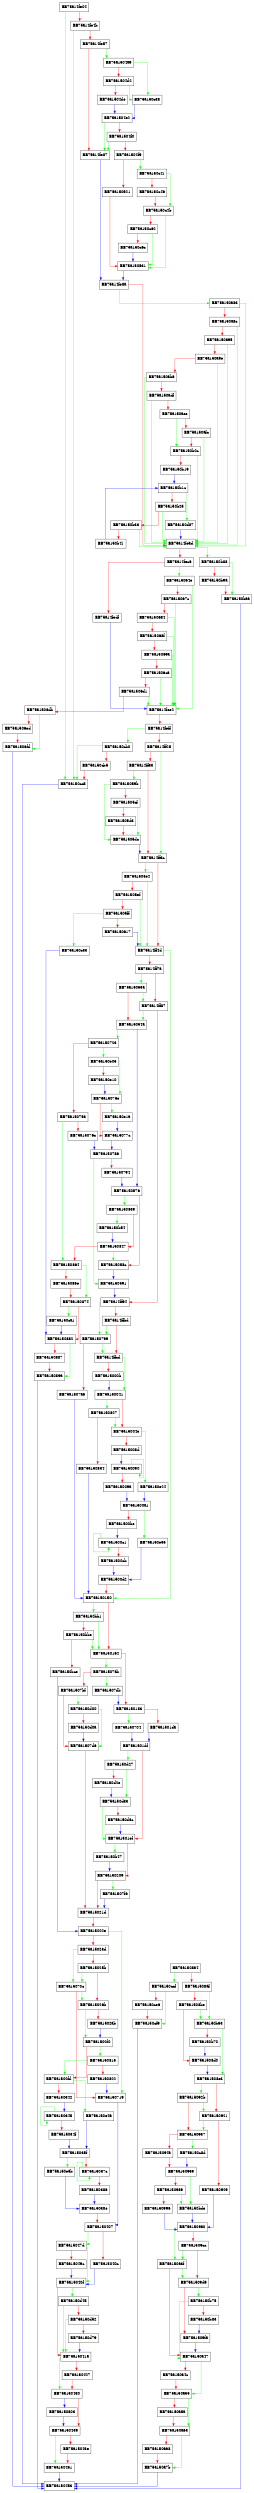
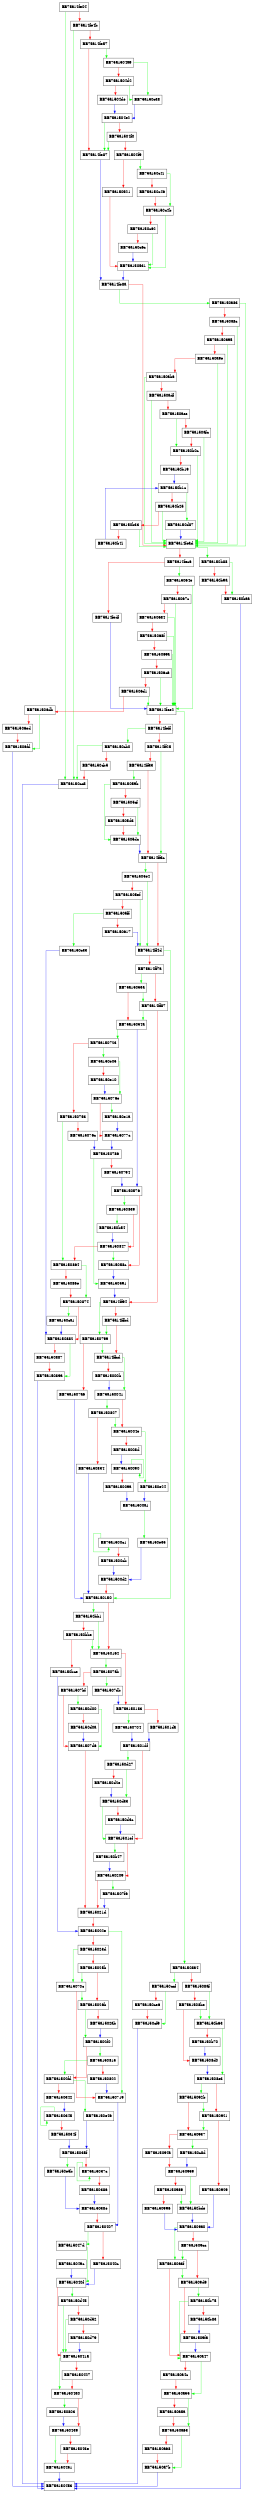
none -> (185, 1332)
(121, 1524) -> none
(71, 2254) -> none
(64, 2402) -> (64, 2402)
